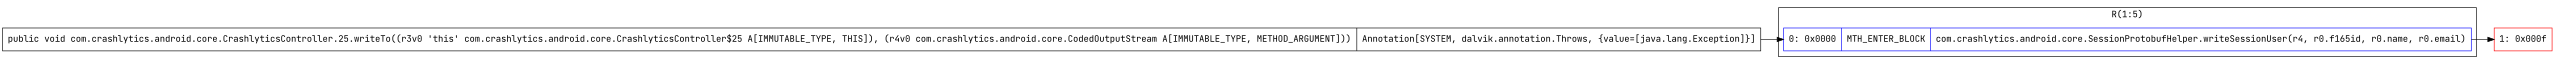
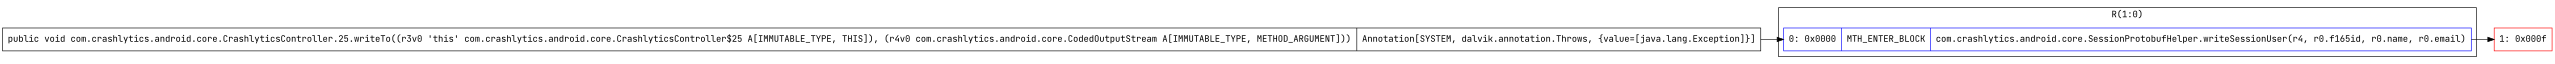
(2127, 15) -> (2127, 15)
